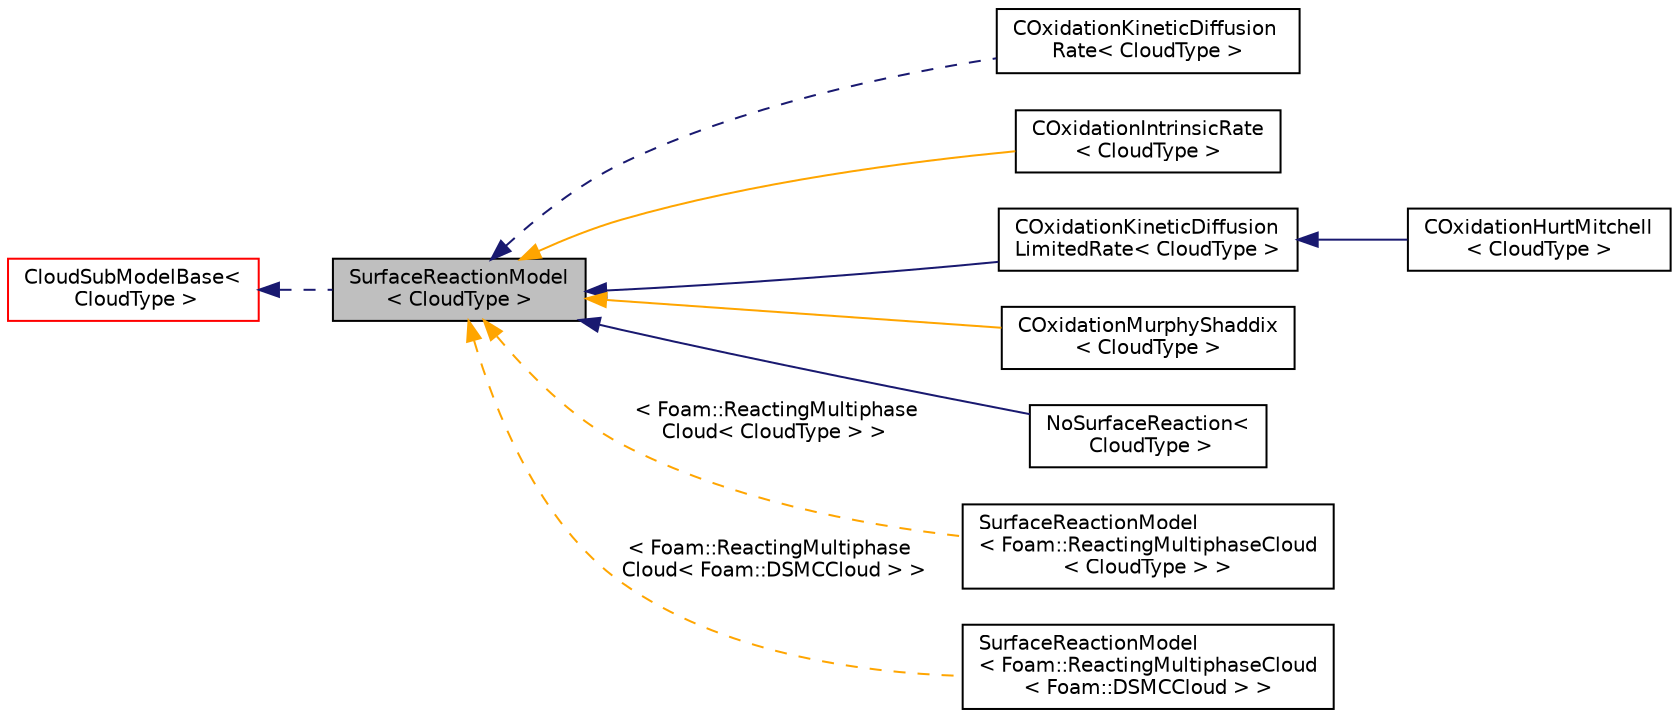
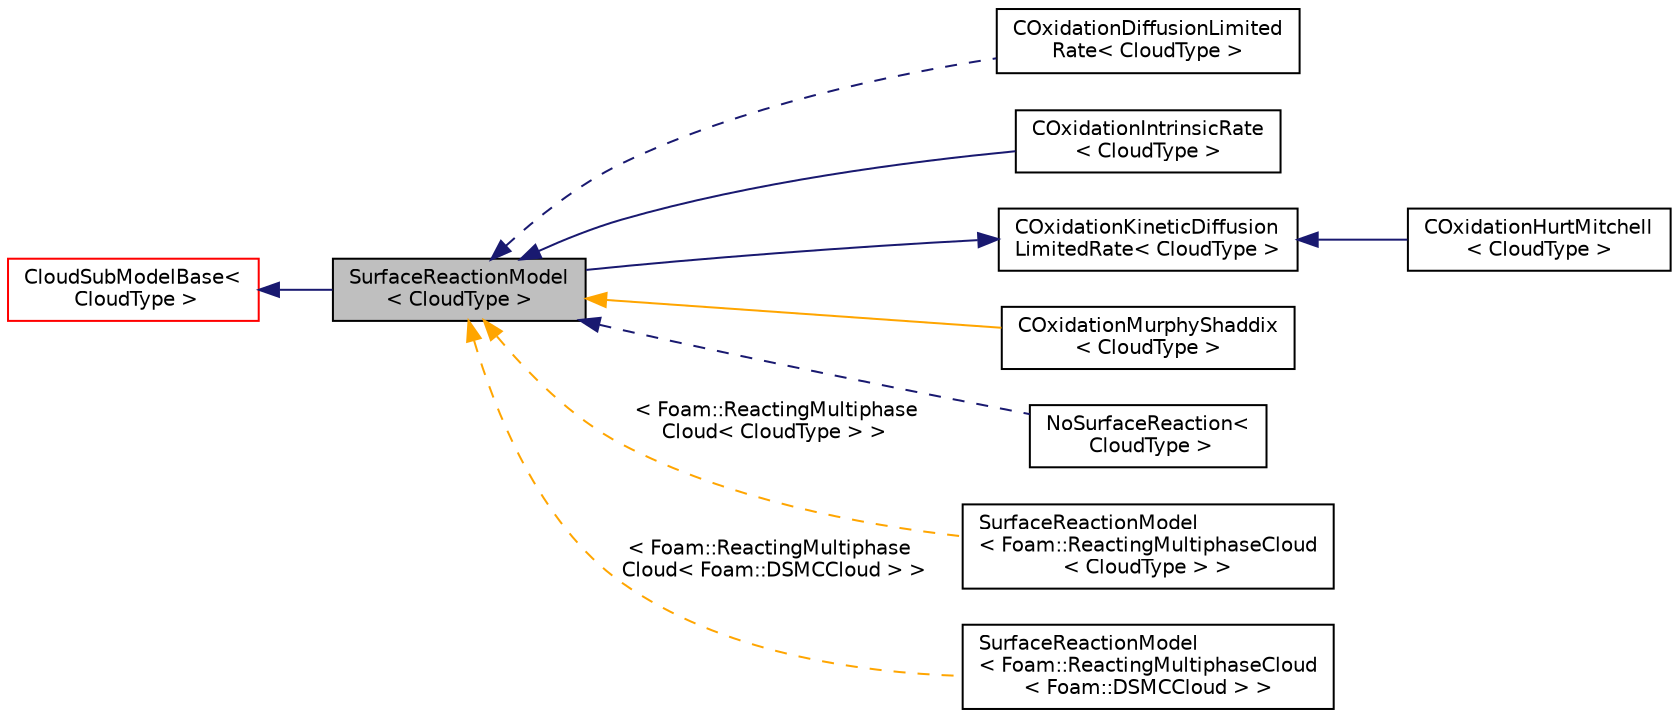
(1148, 41) -> (1148, 41)
(773, 185) -> (773, 185)
(803, 278) -> (782, 253)
(306, 290) -> (306, 290)
(814, 371) -> (814, 371)
